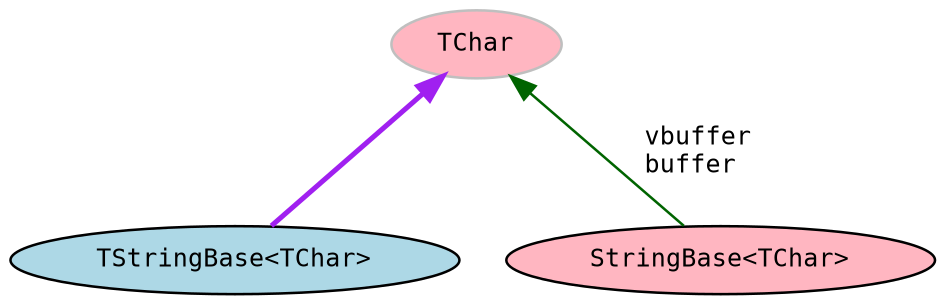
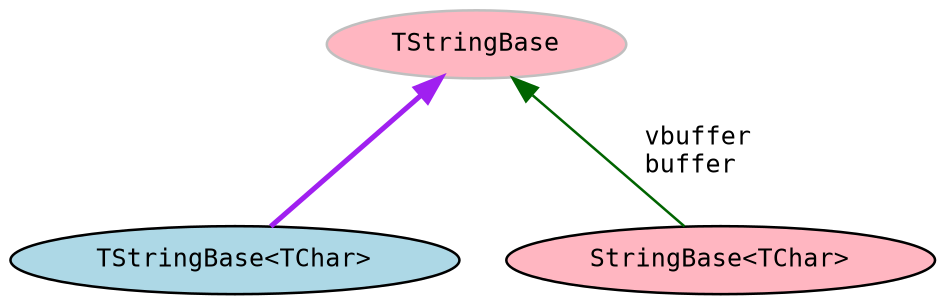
(477, 44) -> (477, 44)
